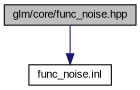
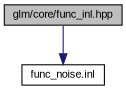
(70, 15) -> (63, 15)
